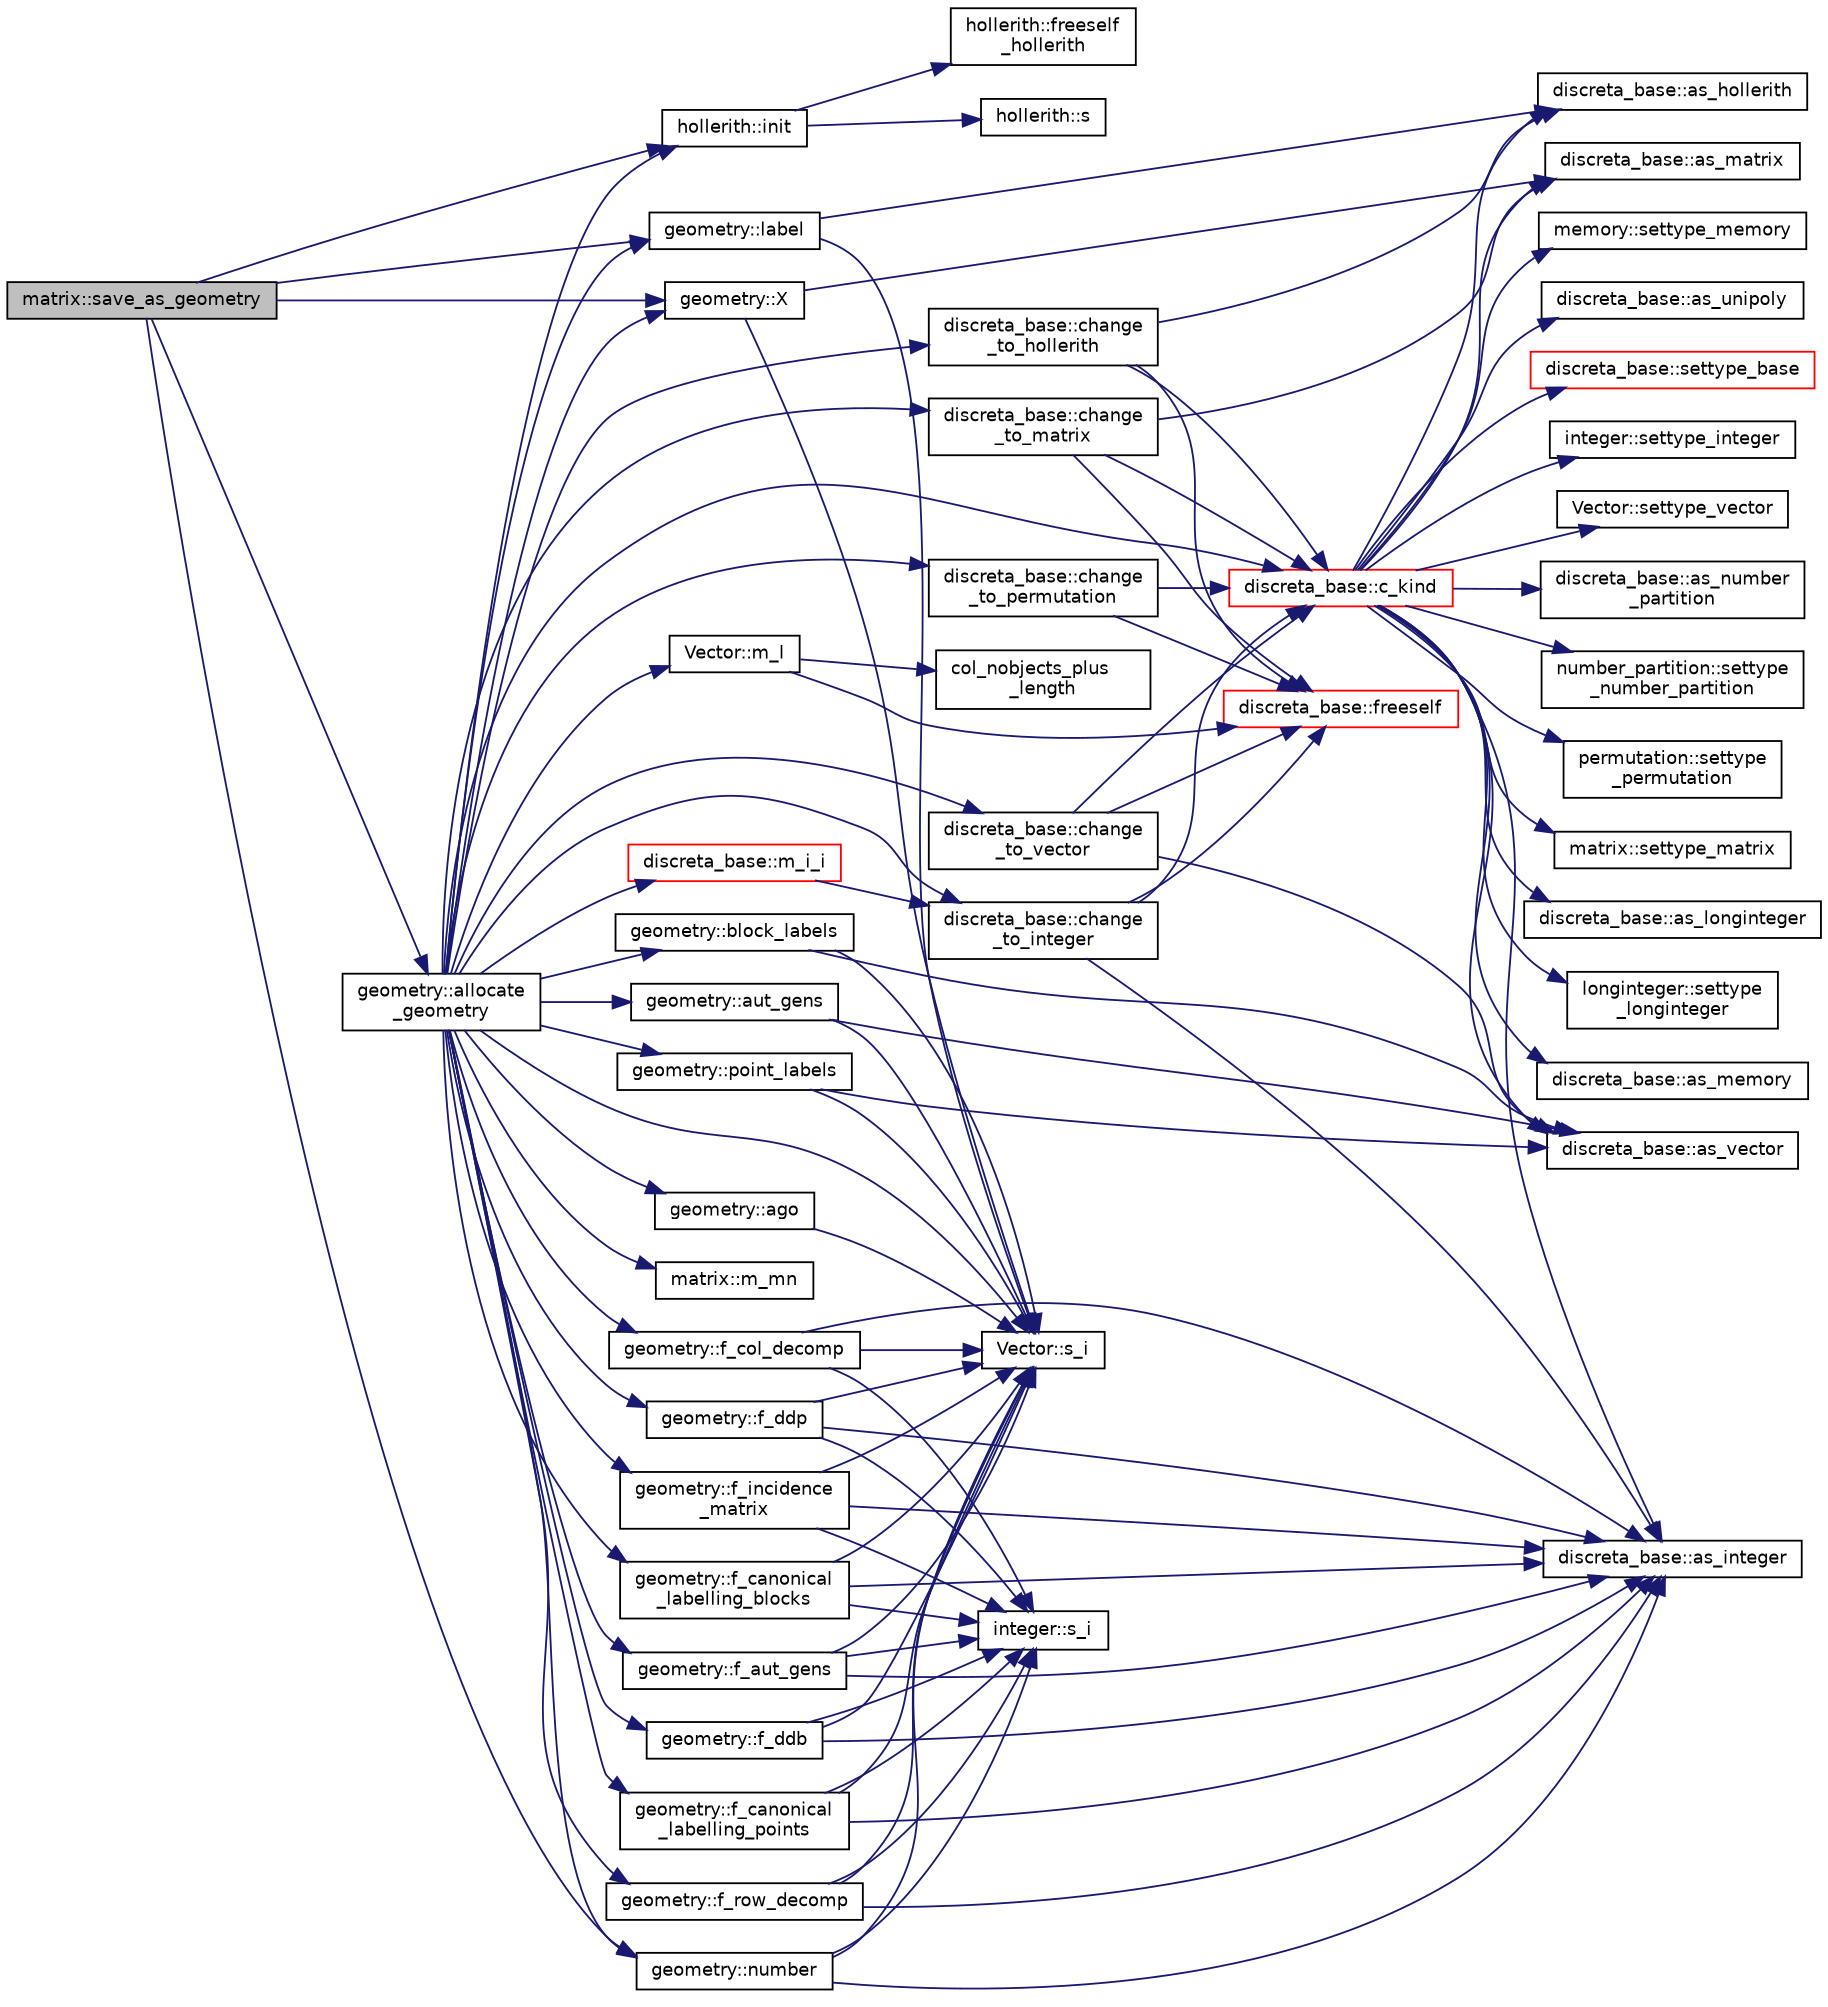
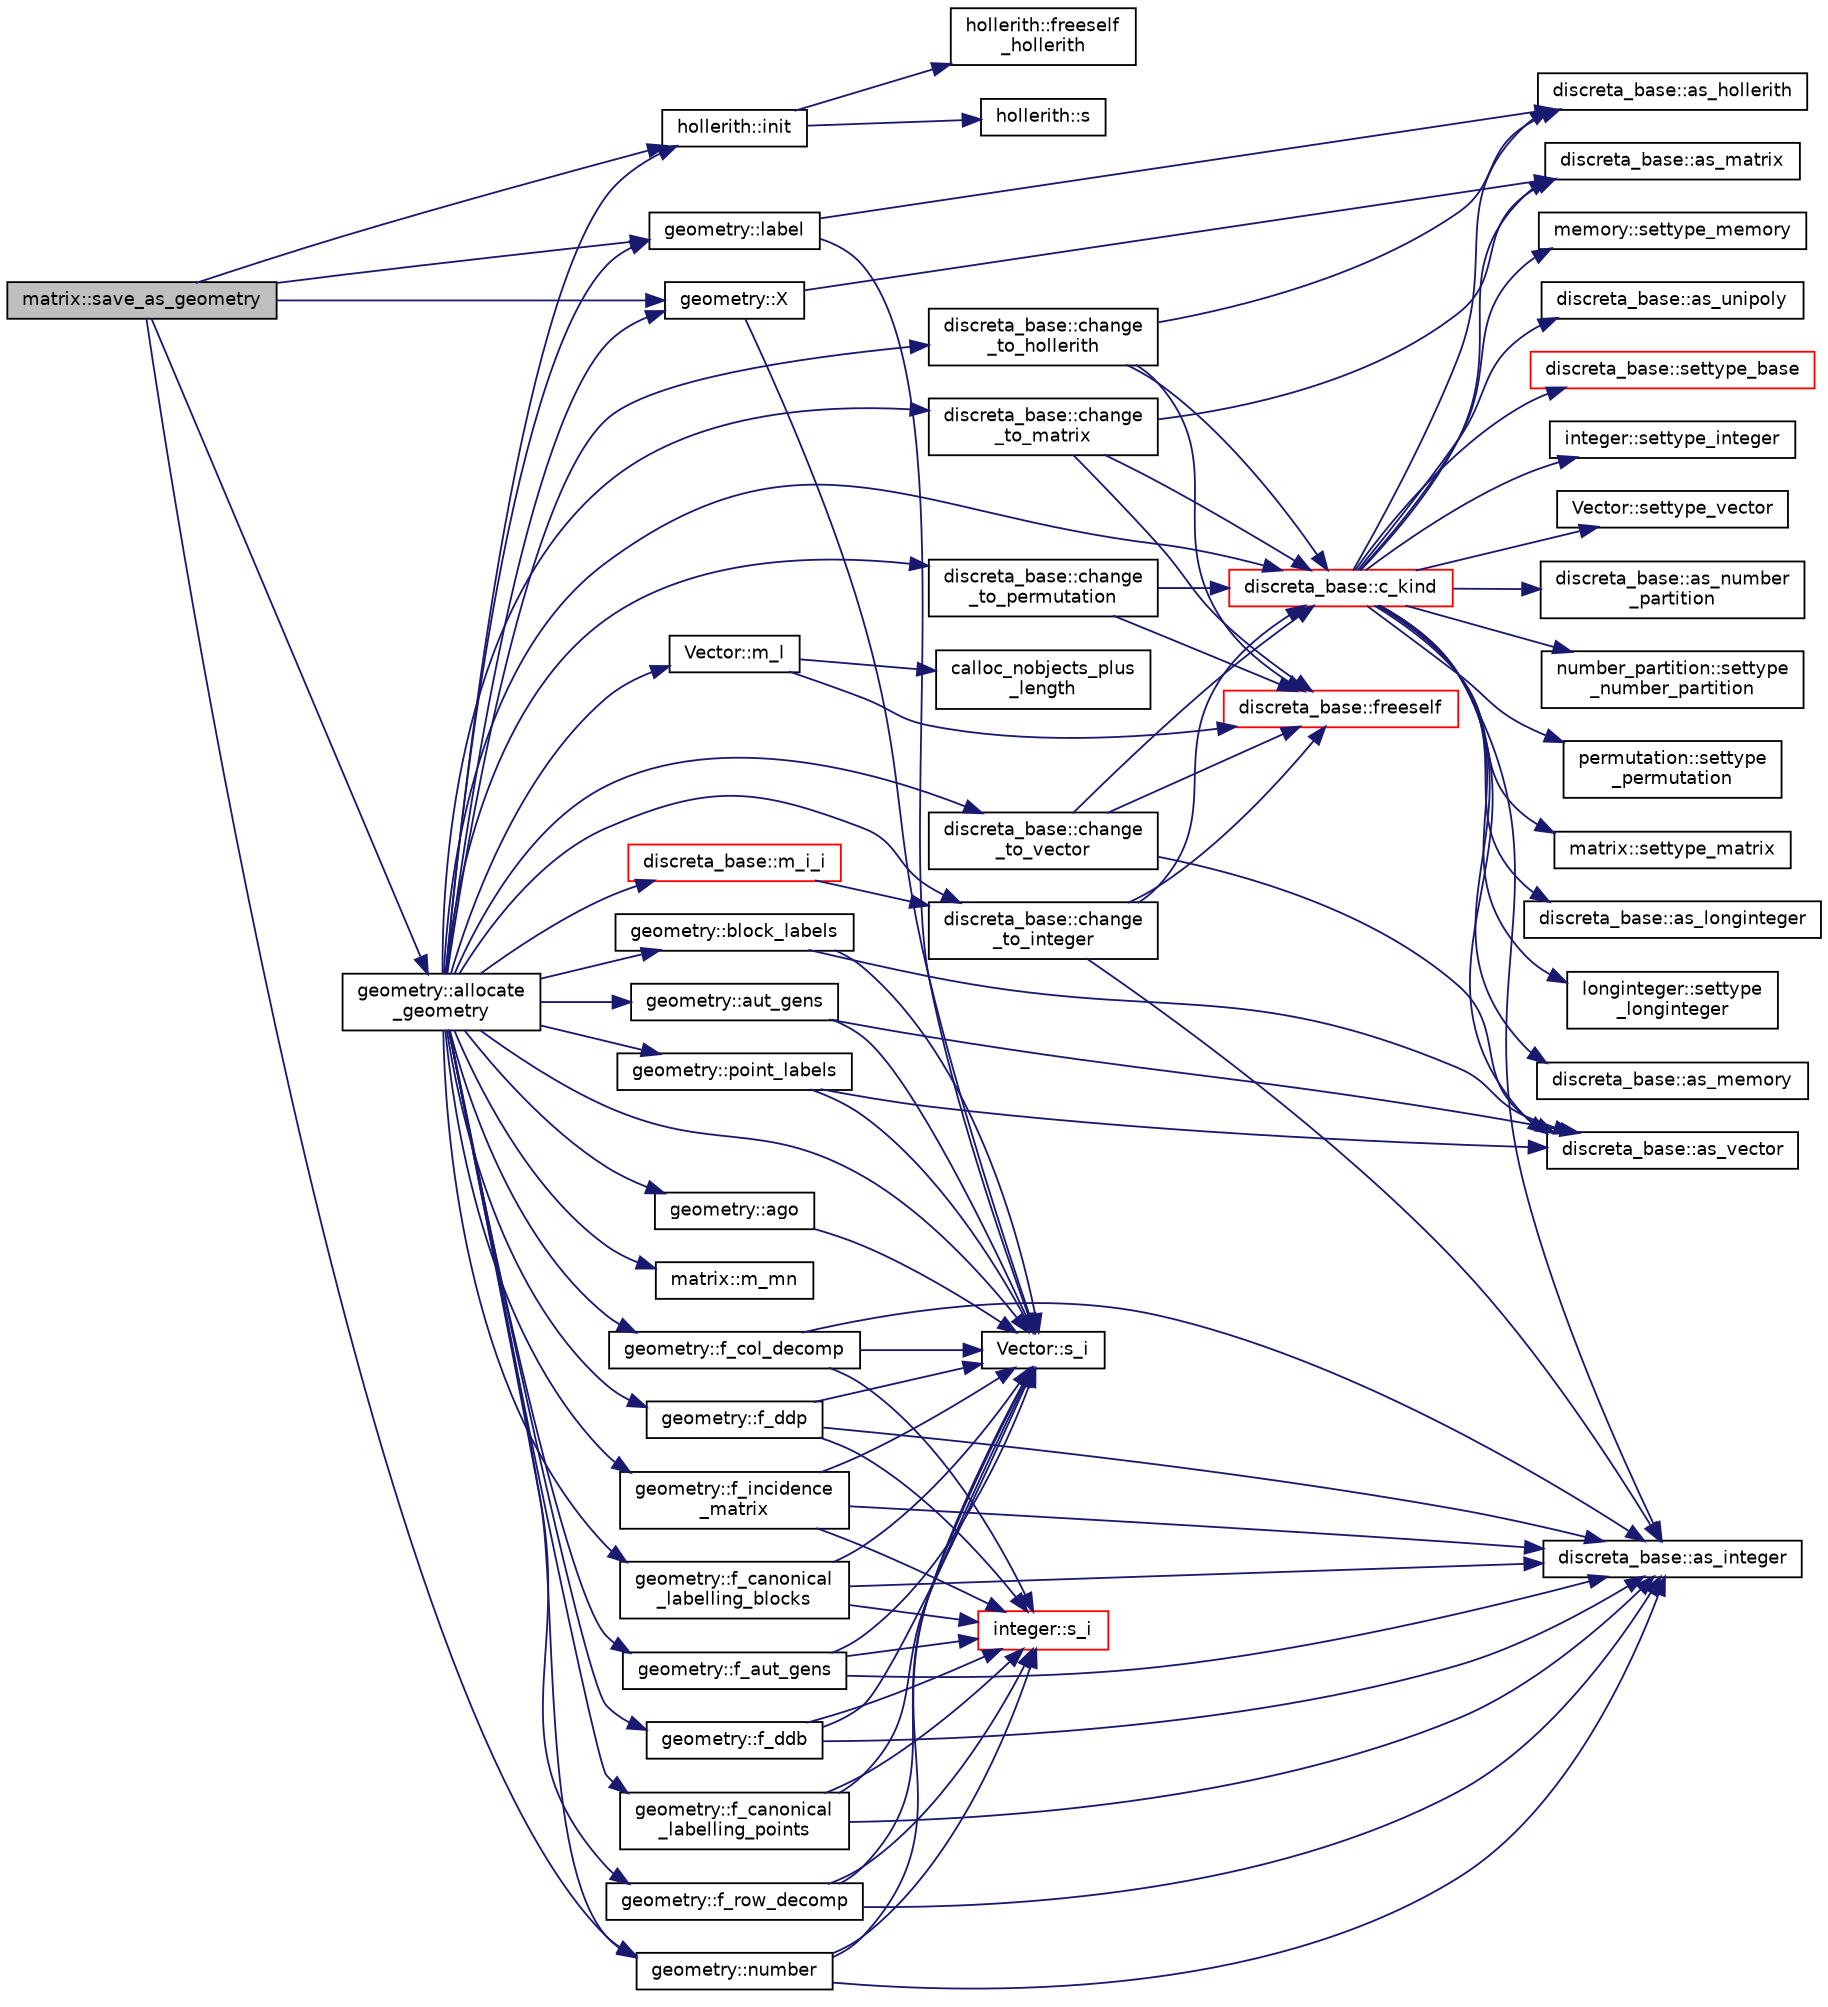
(1043, 680) -> (1043, 680)
(1043, 1630) -> (1043, 1630)
